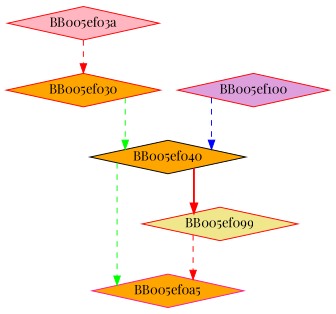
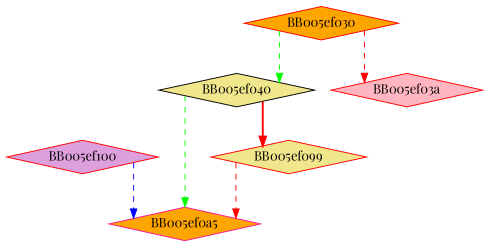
(83, 52) -> (364, 52)
(212, 119) -> (134, 186)
(168, 157) -> (237, 90)
